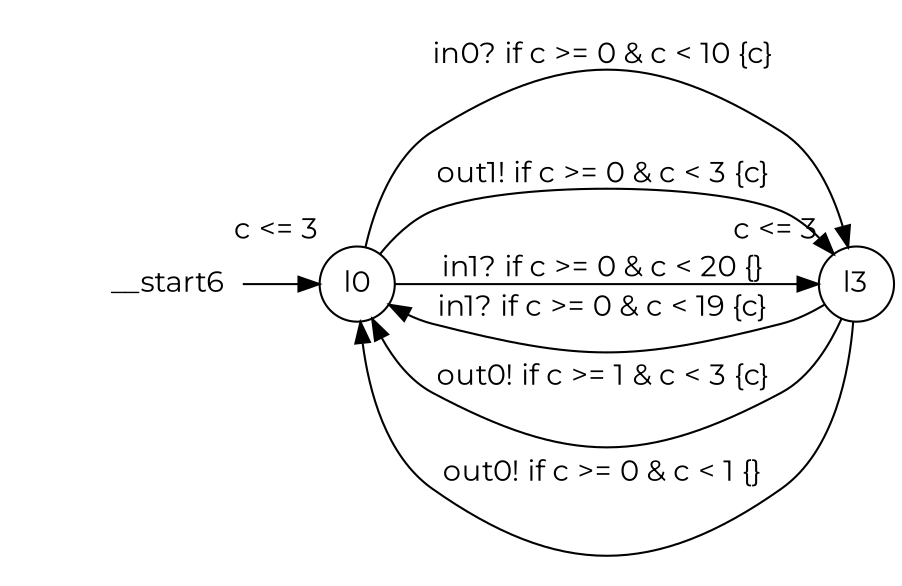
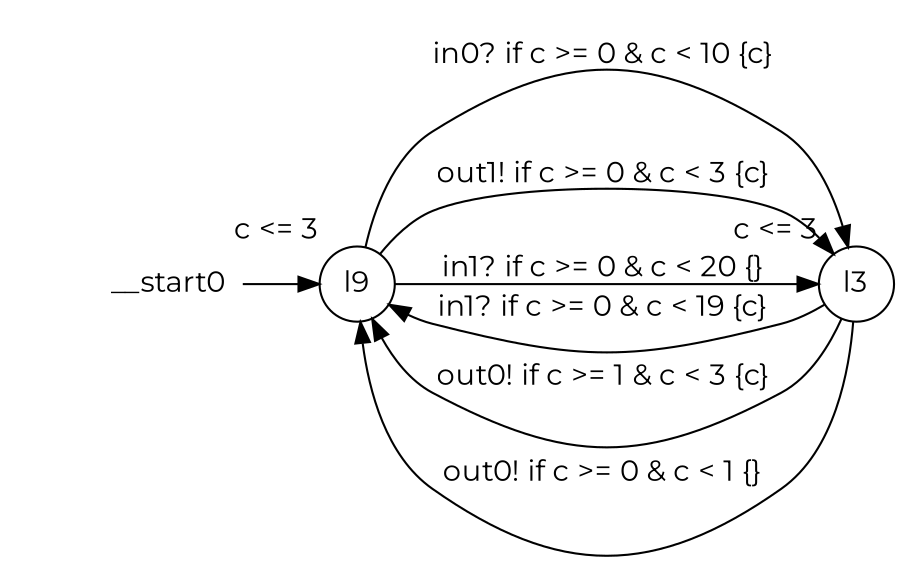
(168, 284) -> (168, 284)
(357, 284) -> (357, 284)
